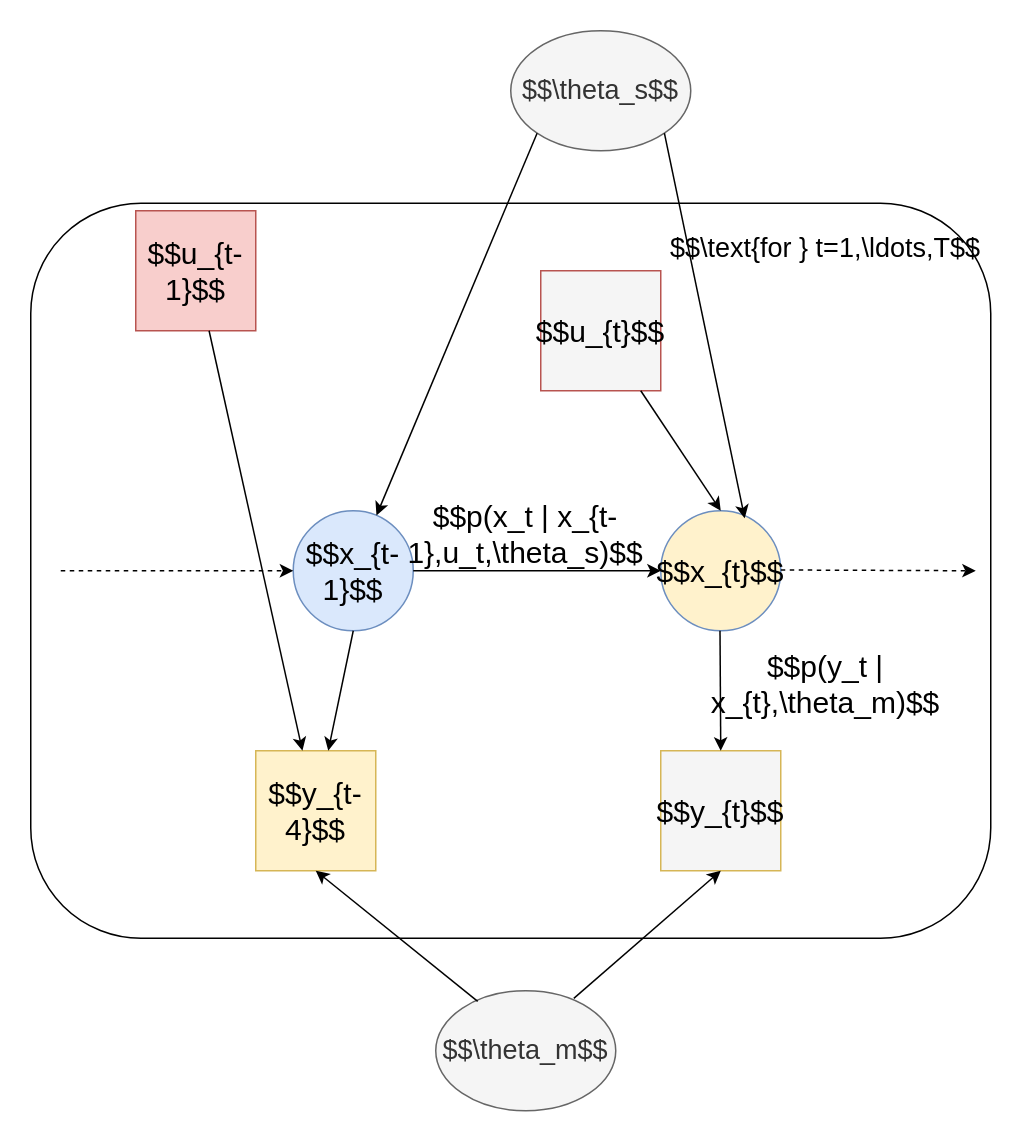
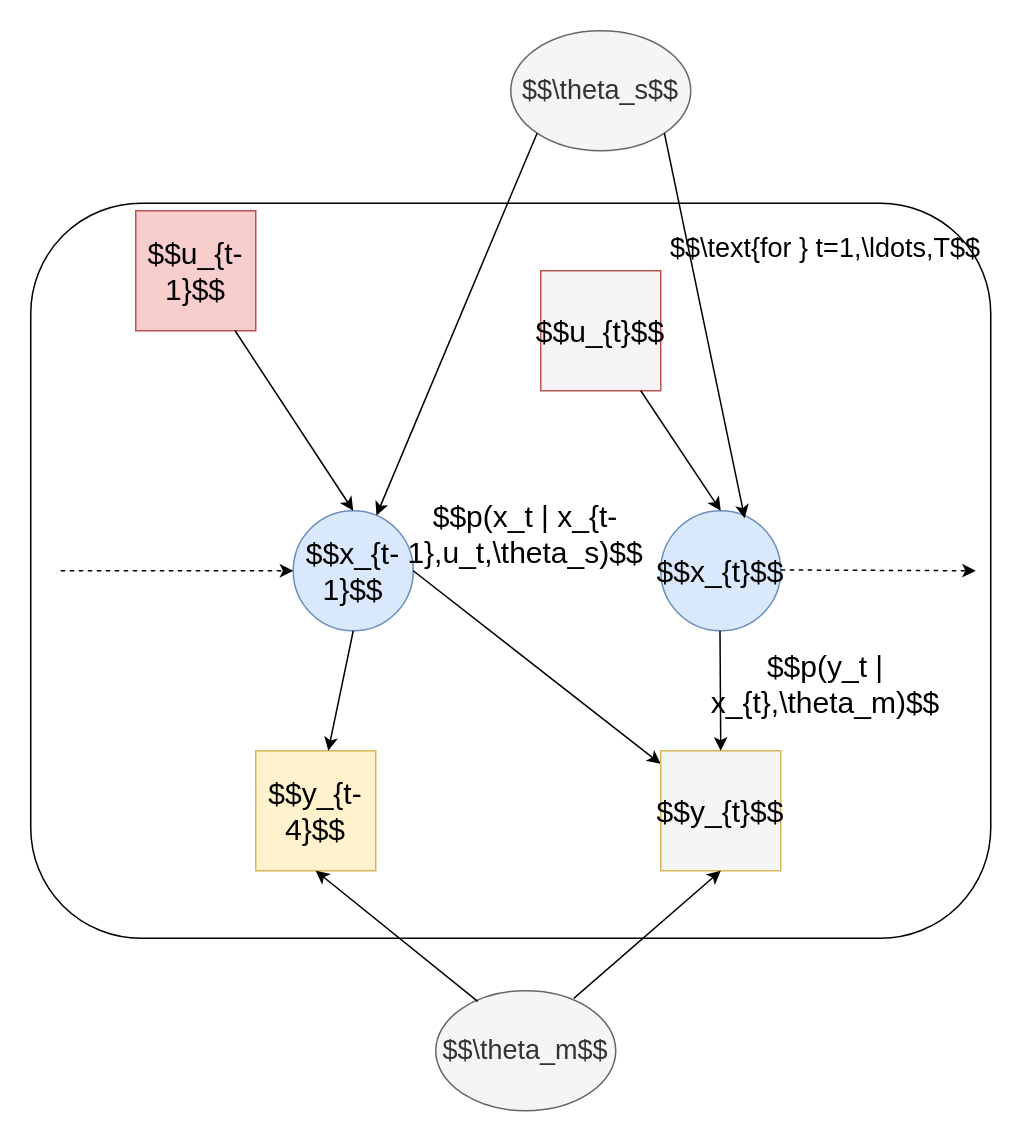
(255, 536) -> (291, 416)
(532, 571) -> (533, 664)
(721, 571) -> (721, 571)
